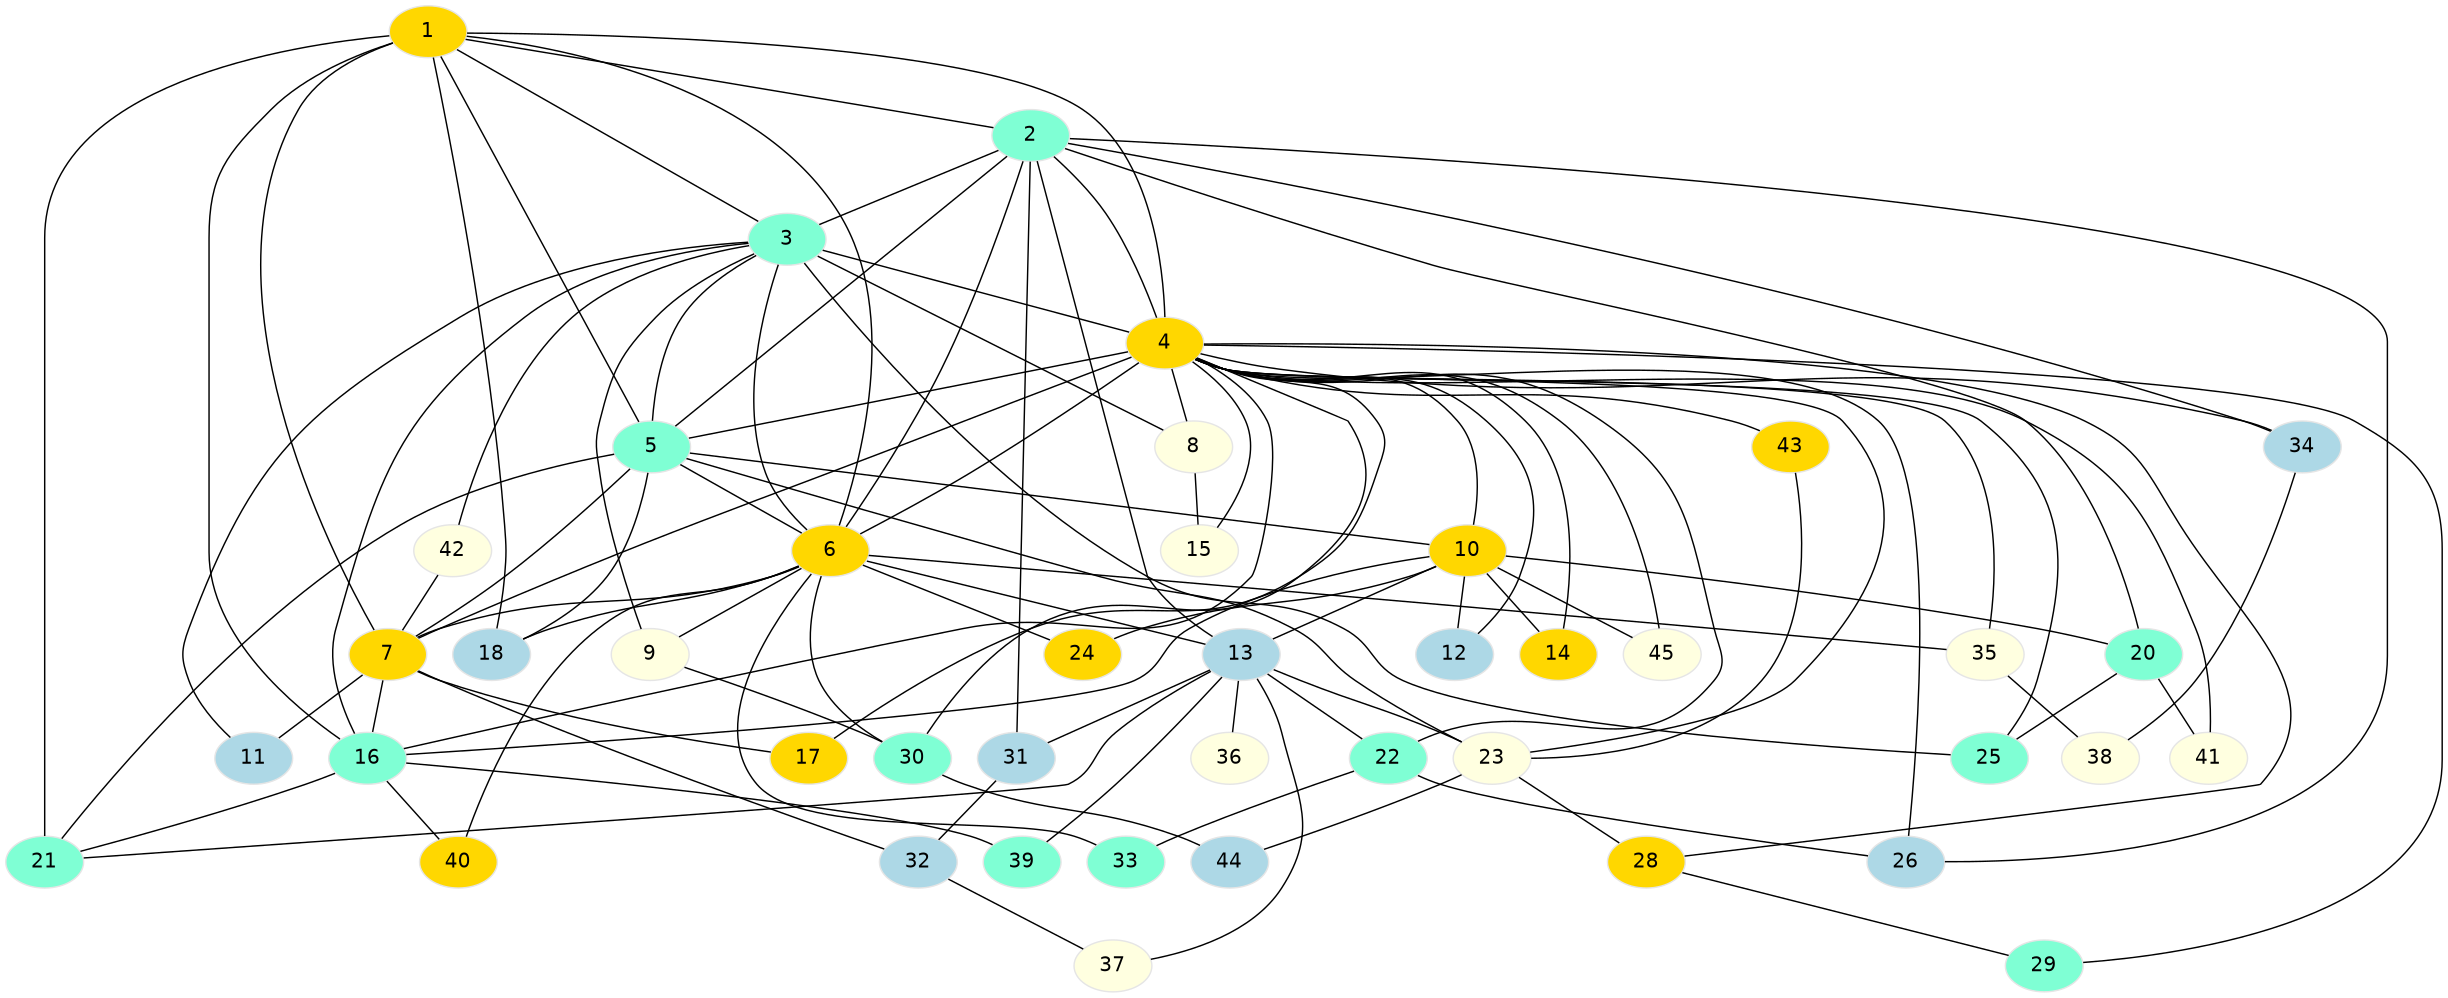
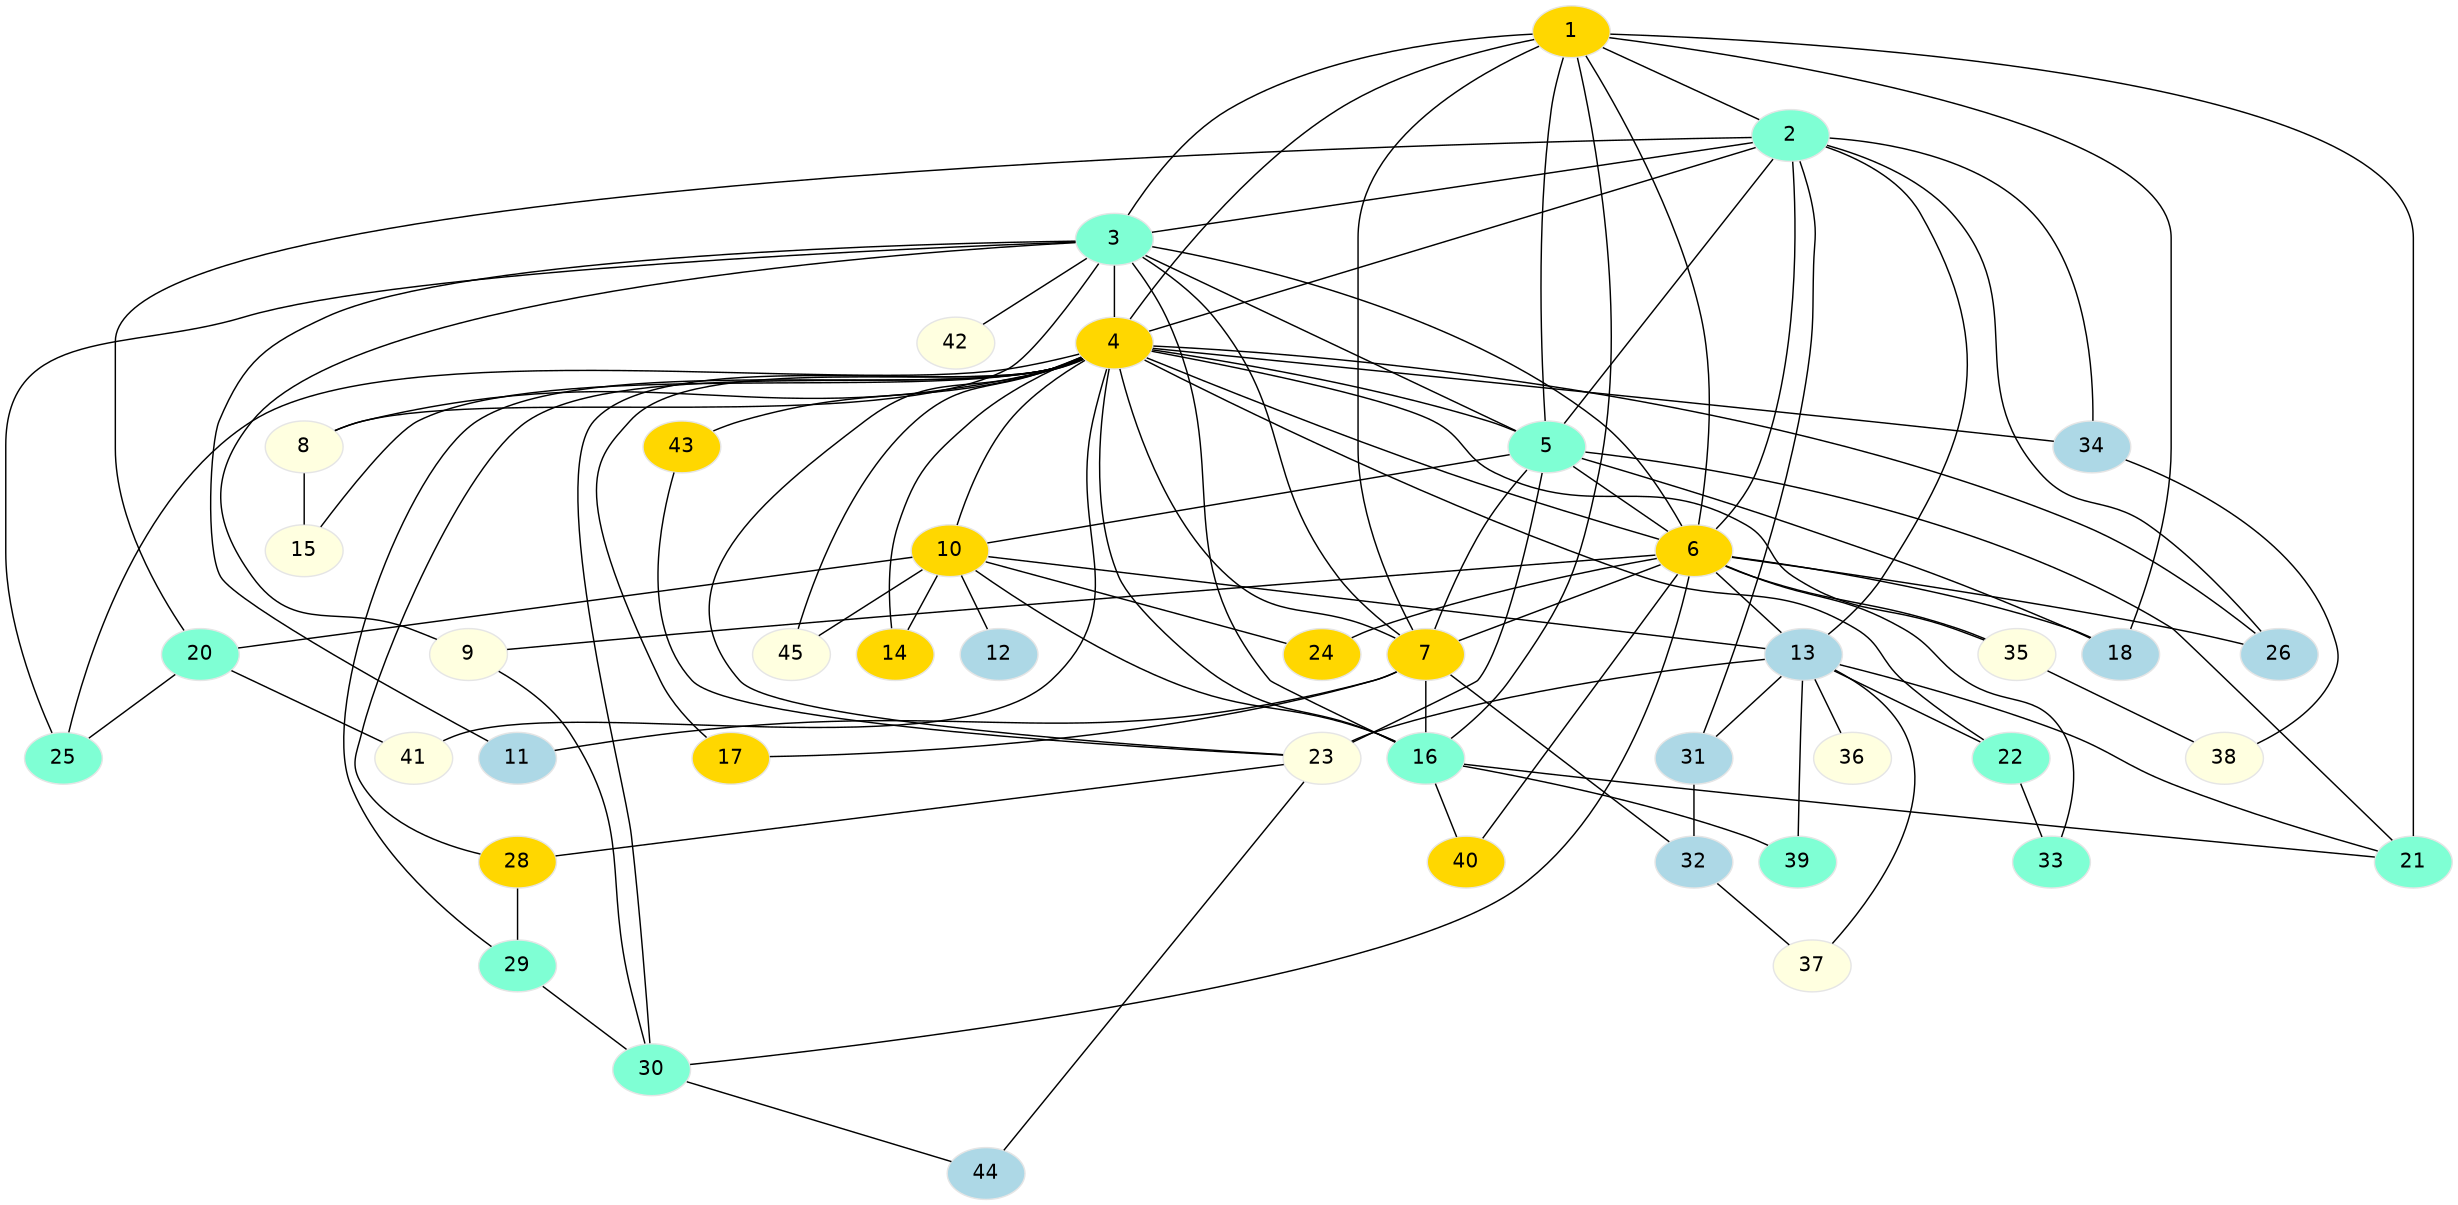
(1473, 411) -> none
(420, 603) -> (1276, 442)
(1641, 824) -> (2040, 605)
none -> (585, 1018)
